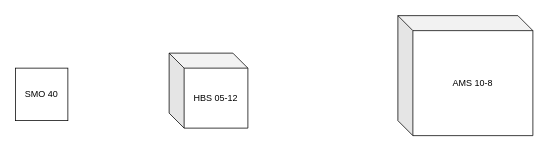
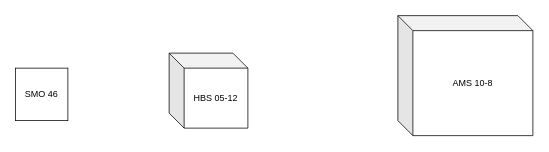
(42, 94) -> (42, 94)
